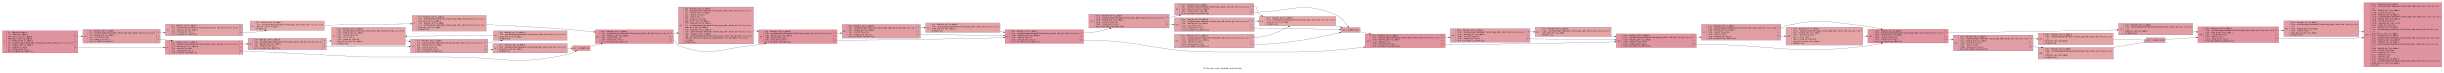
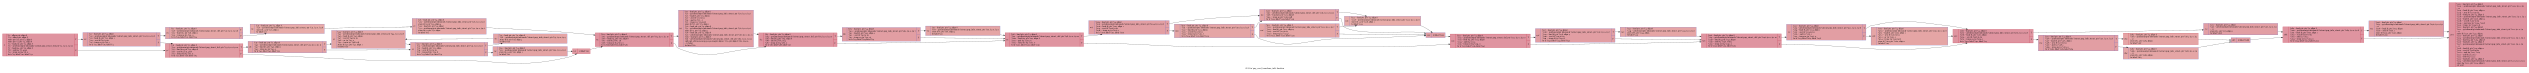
(1256, 21) -> (1257, 24)
